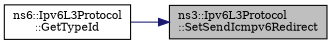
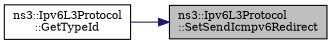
(67, 22) -> (67, 22)
